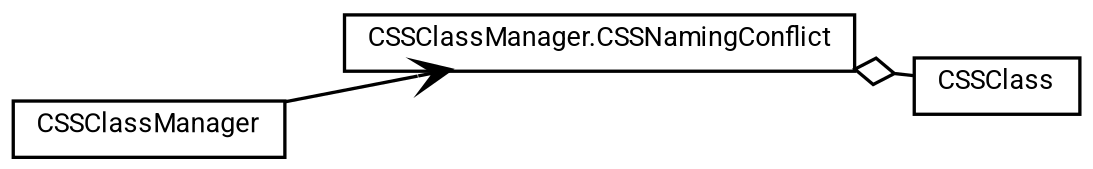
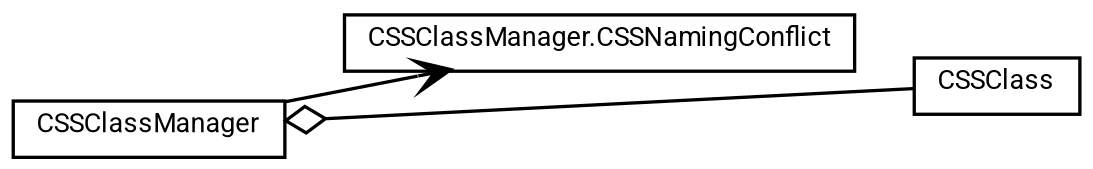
(904, 75) -> (620, 104)
